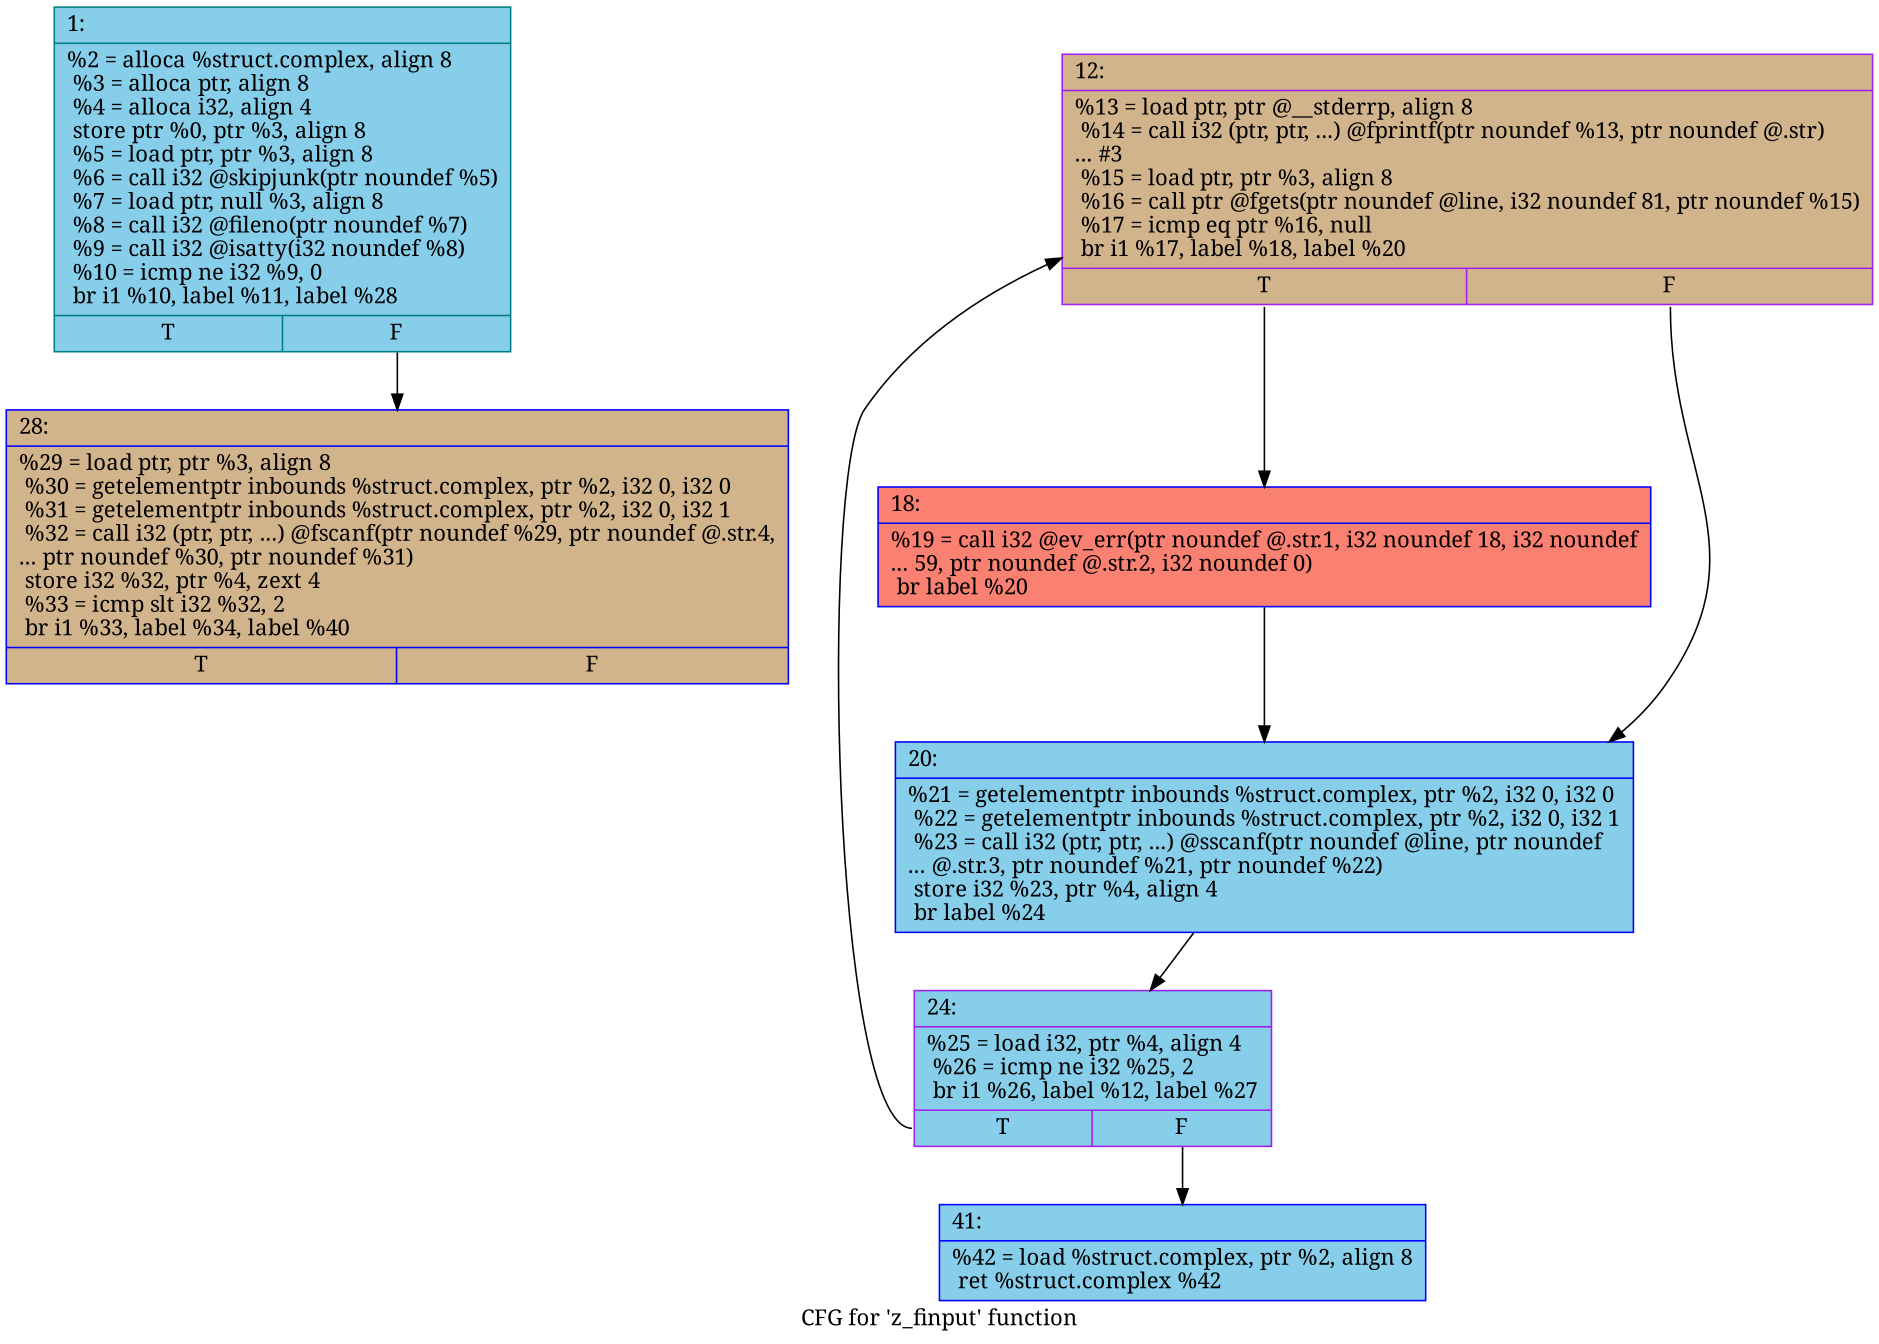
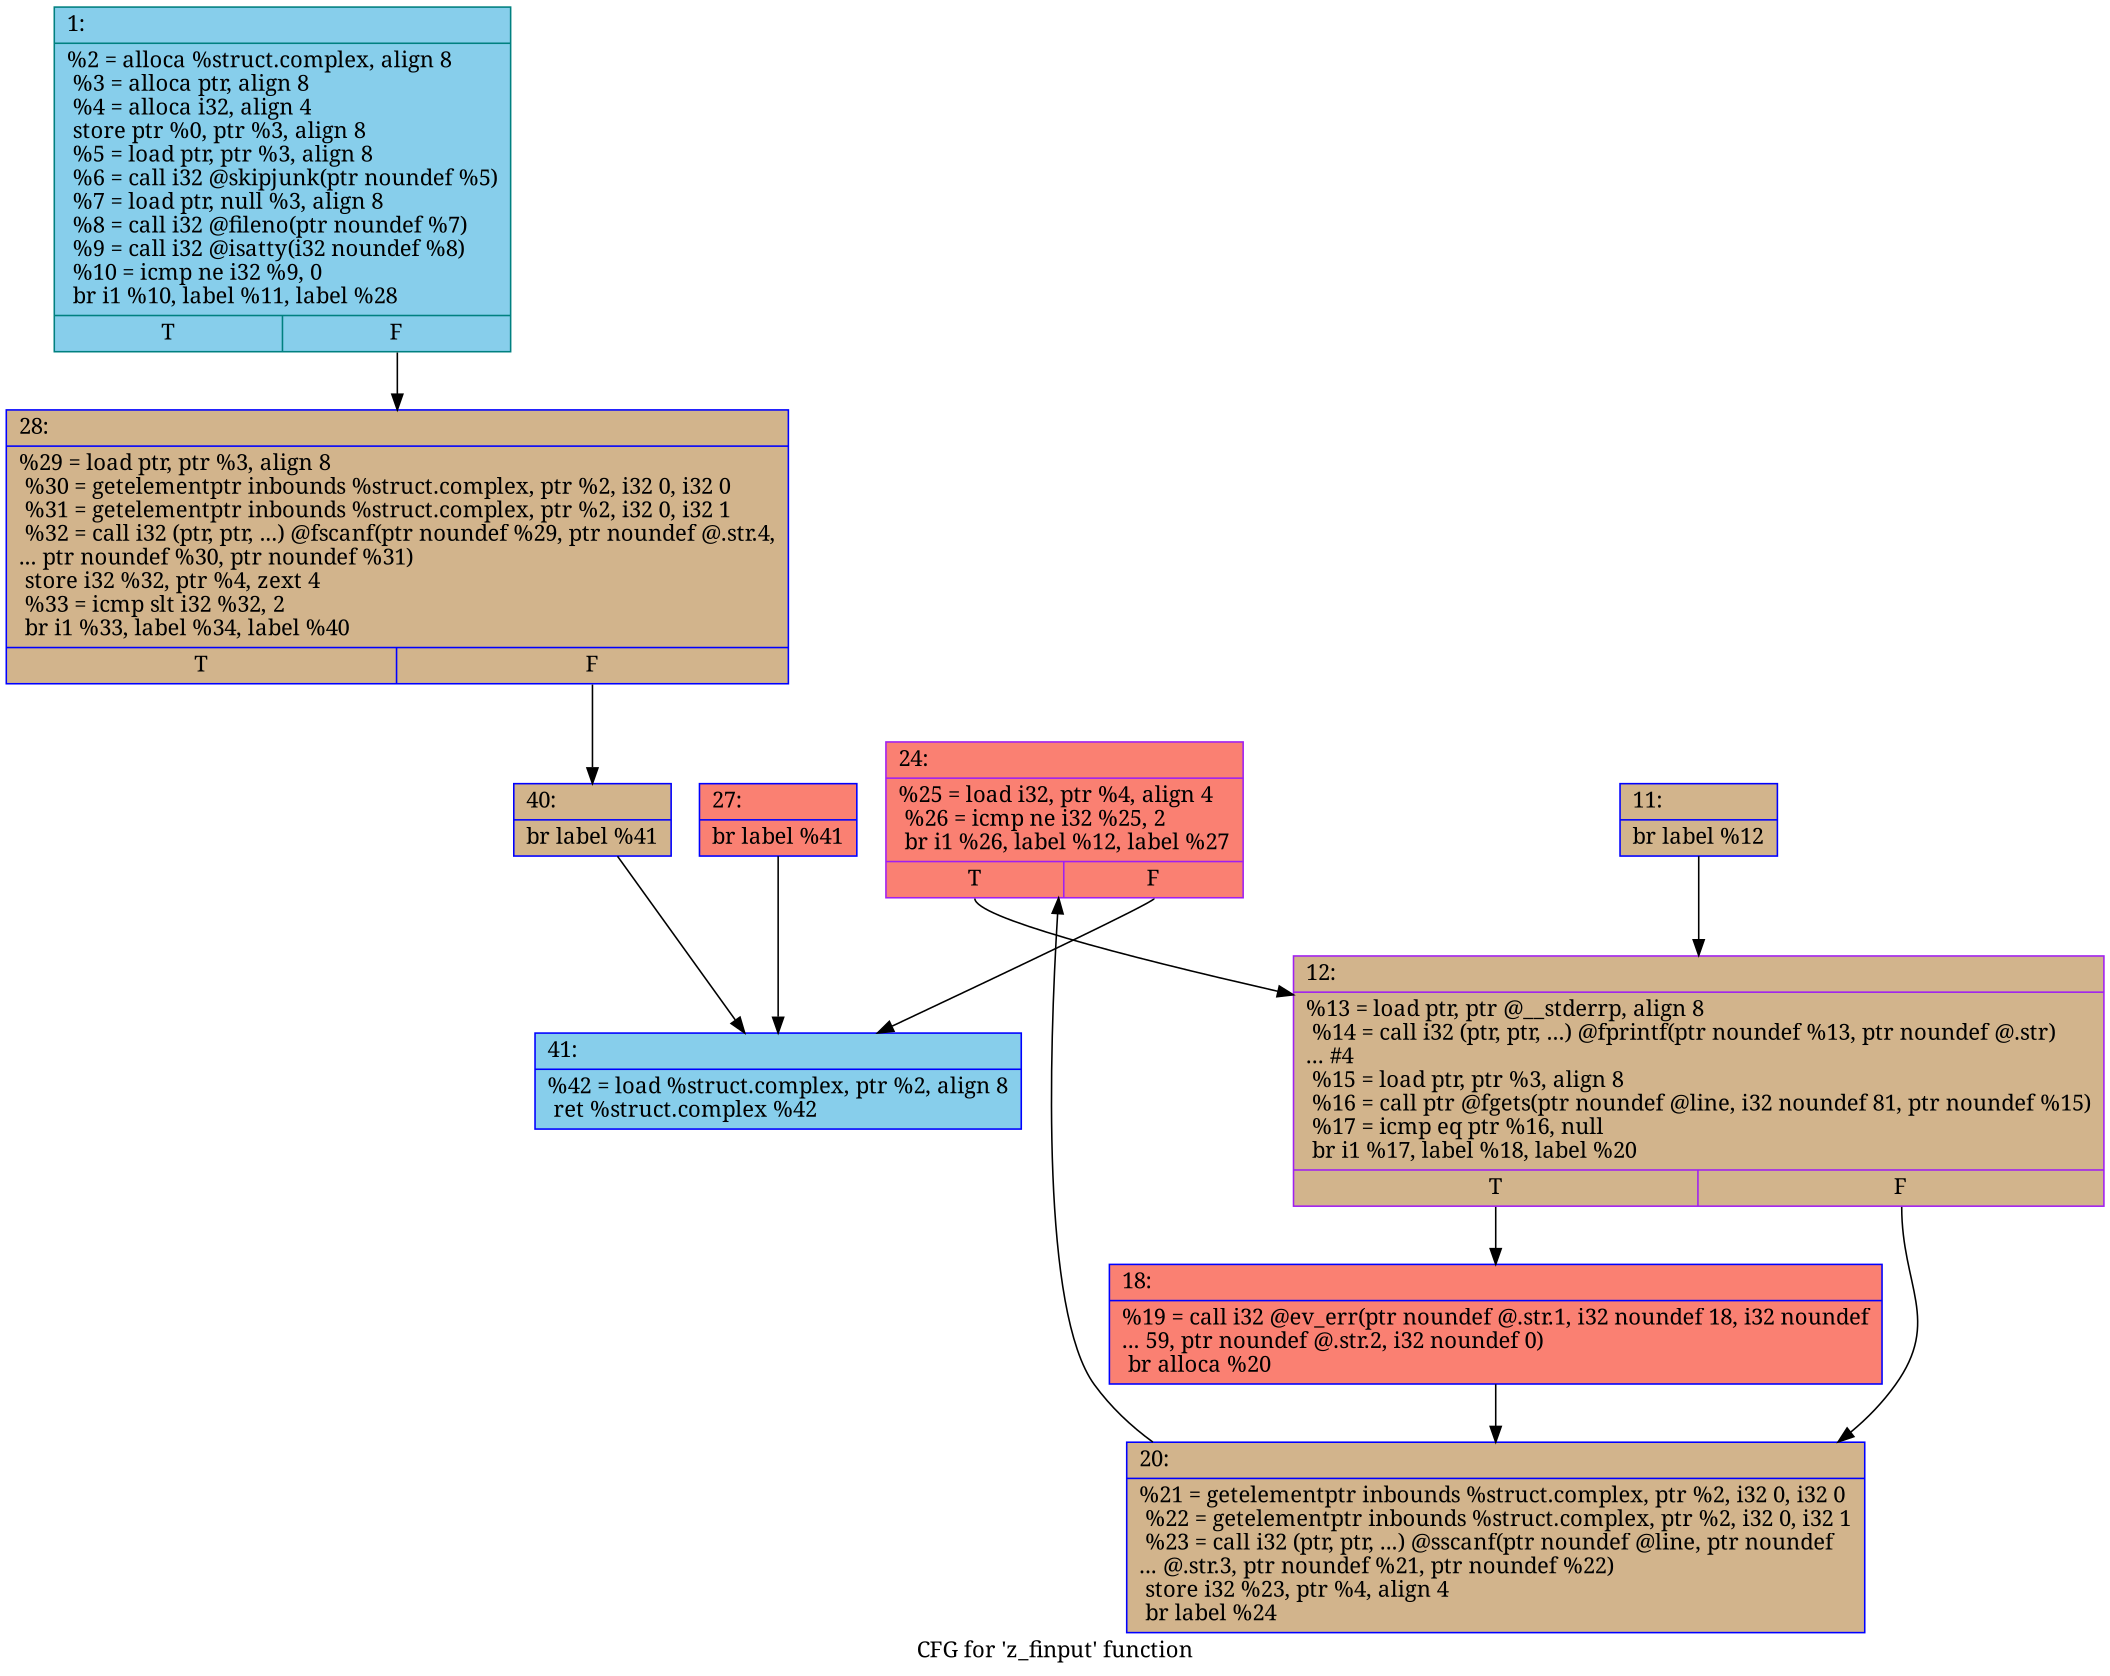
(1099, 155) -> (1330, 1057)
(960, 588) -> (1197, 1365)
none -> (592, 820)
none -> (778, 820)
none -> (1699, 820)
(1264, 837) -> (1496, 1537)
(1093, 1068) -> (1065, 820)
